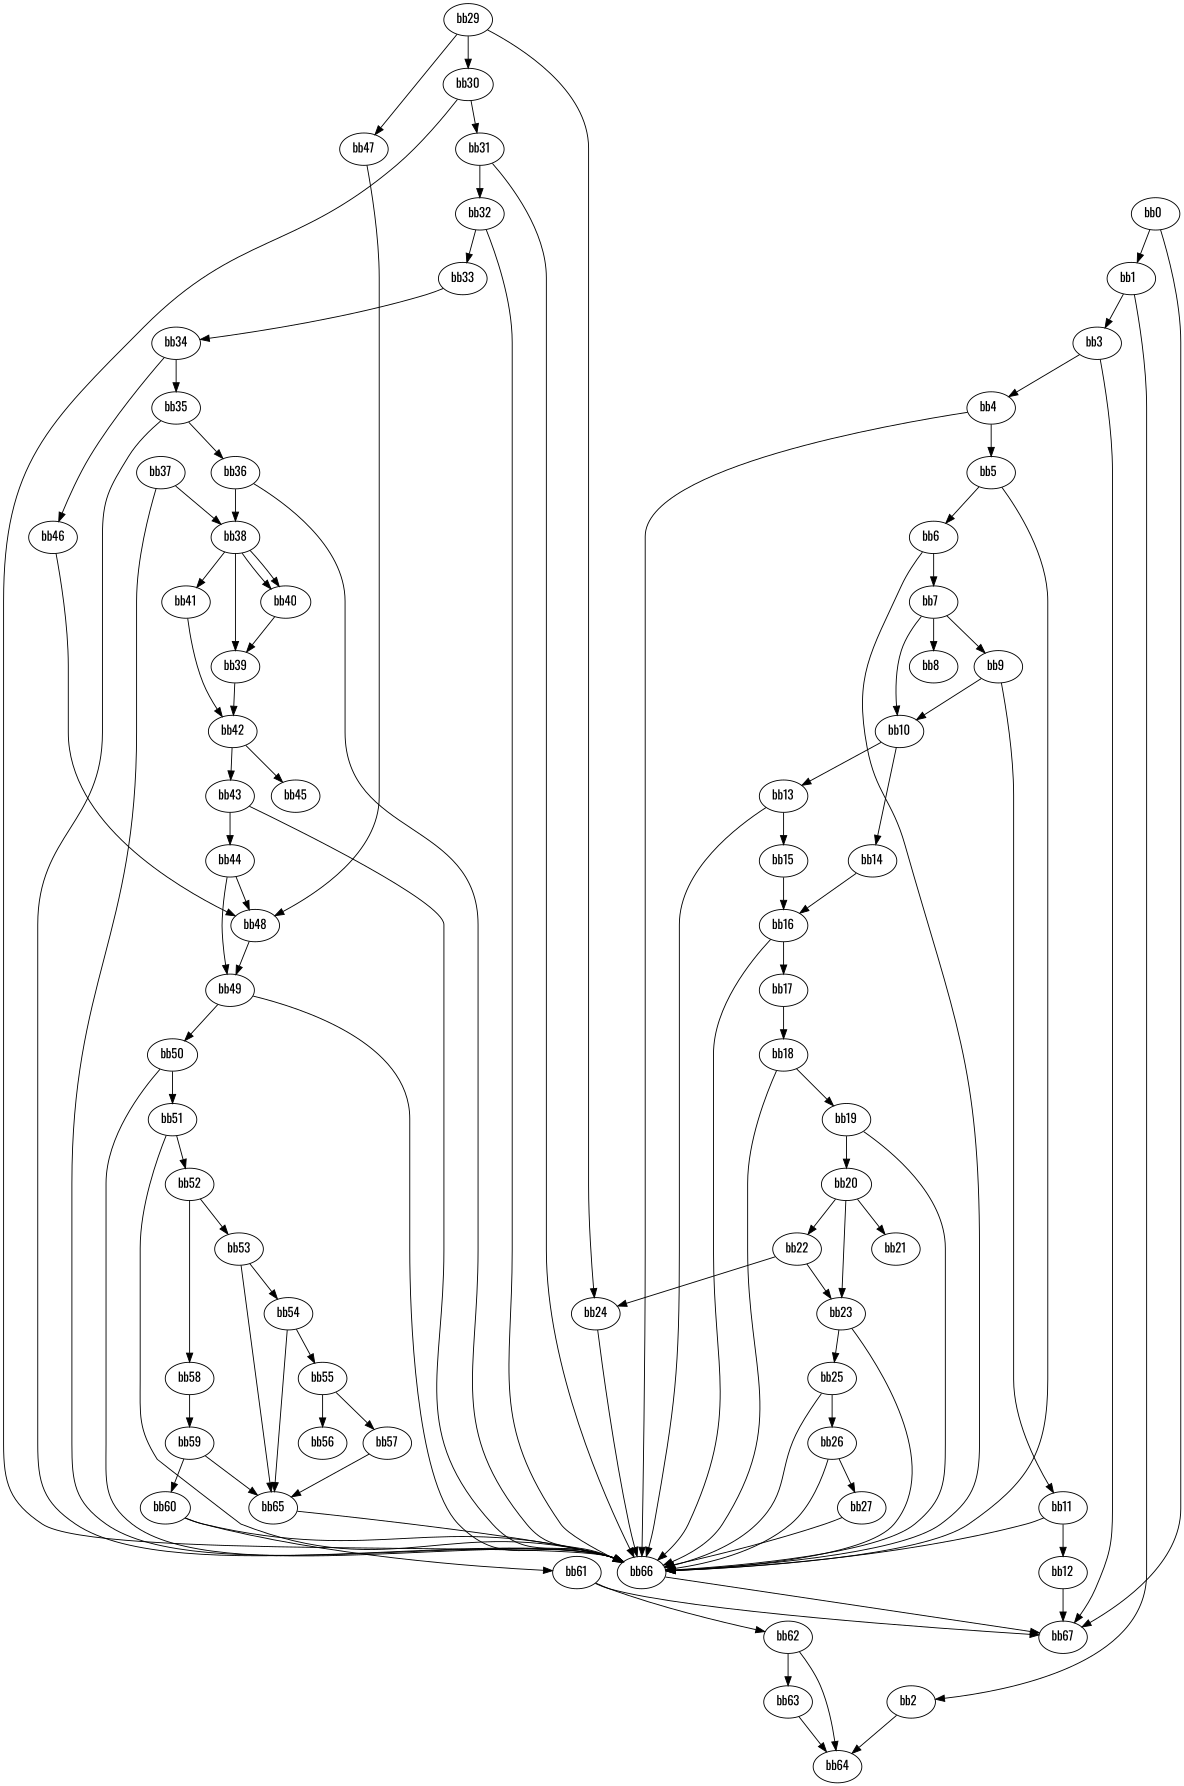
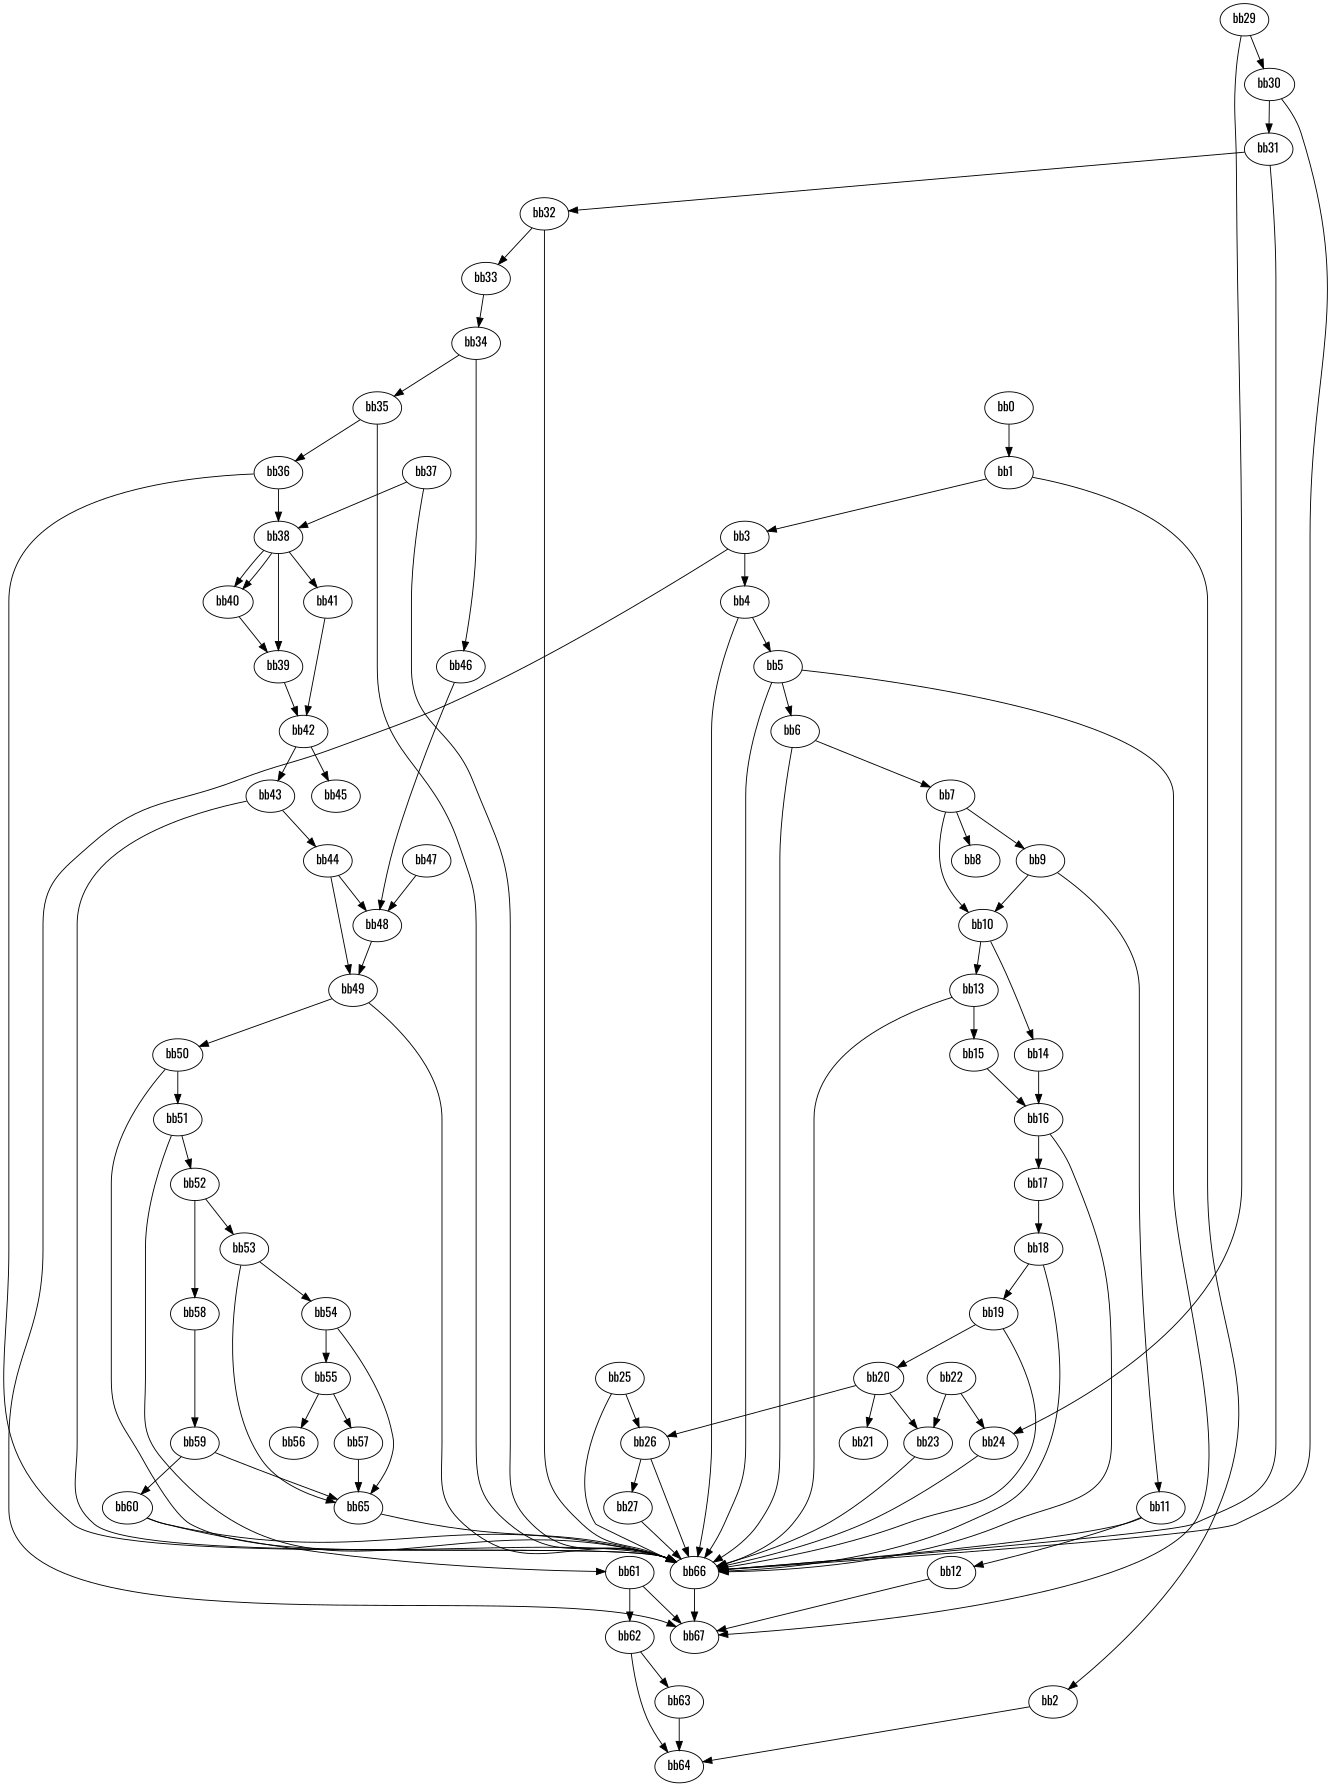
(419, 81) -> none
(1181, 944) -> (1175, 1202)
(825, 1213) -> (766, 1410)
(837, 1341) -> none
